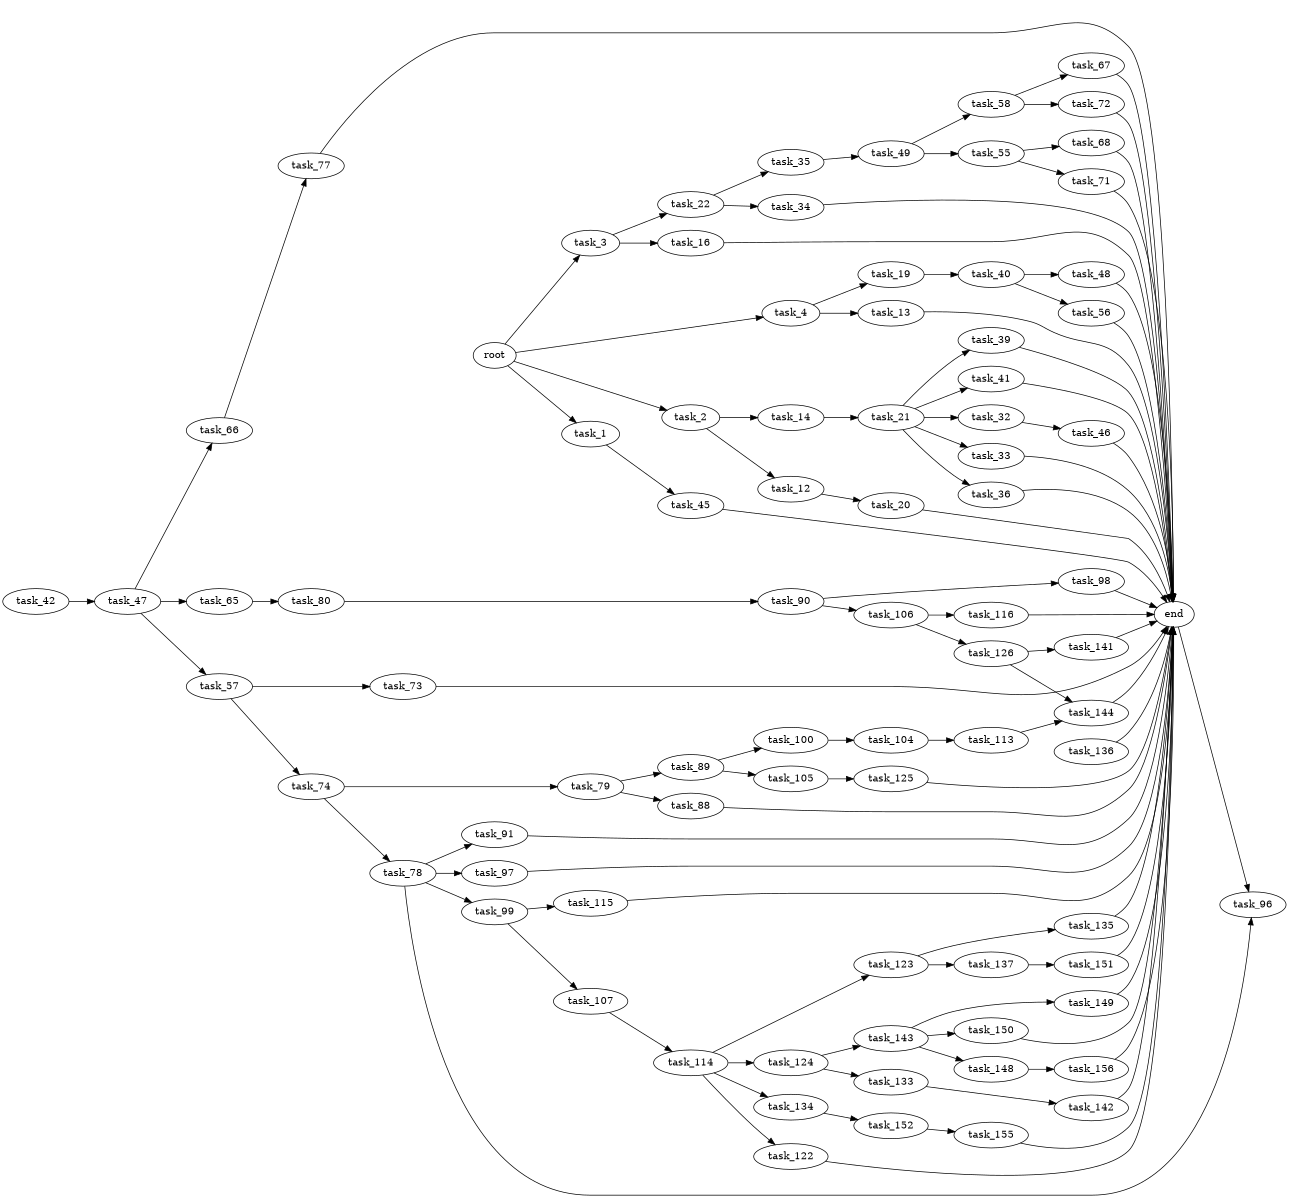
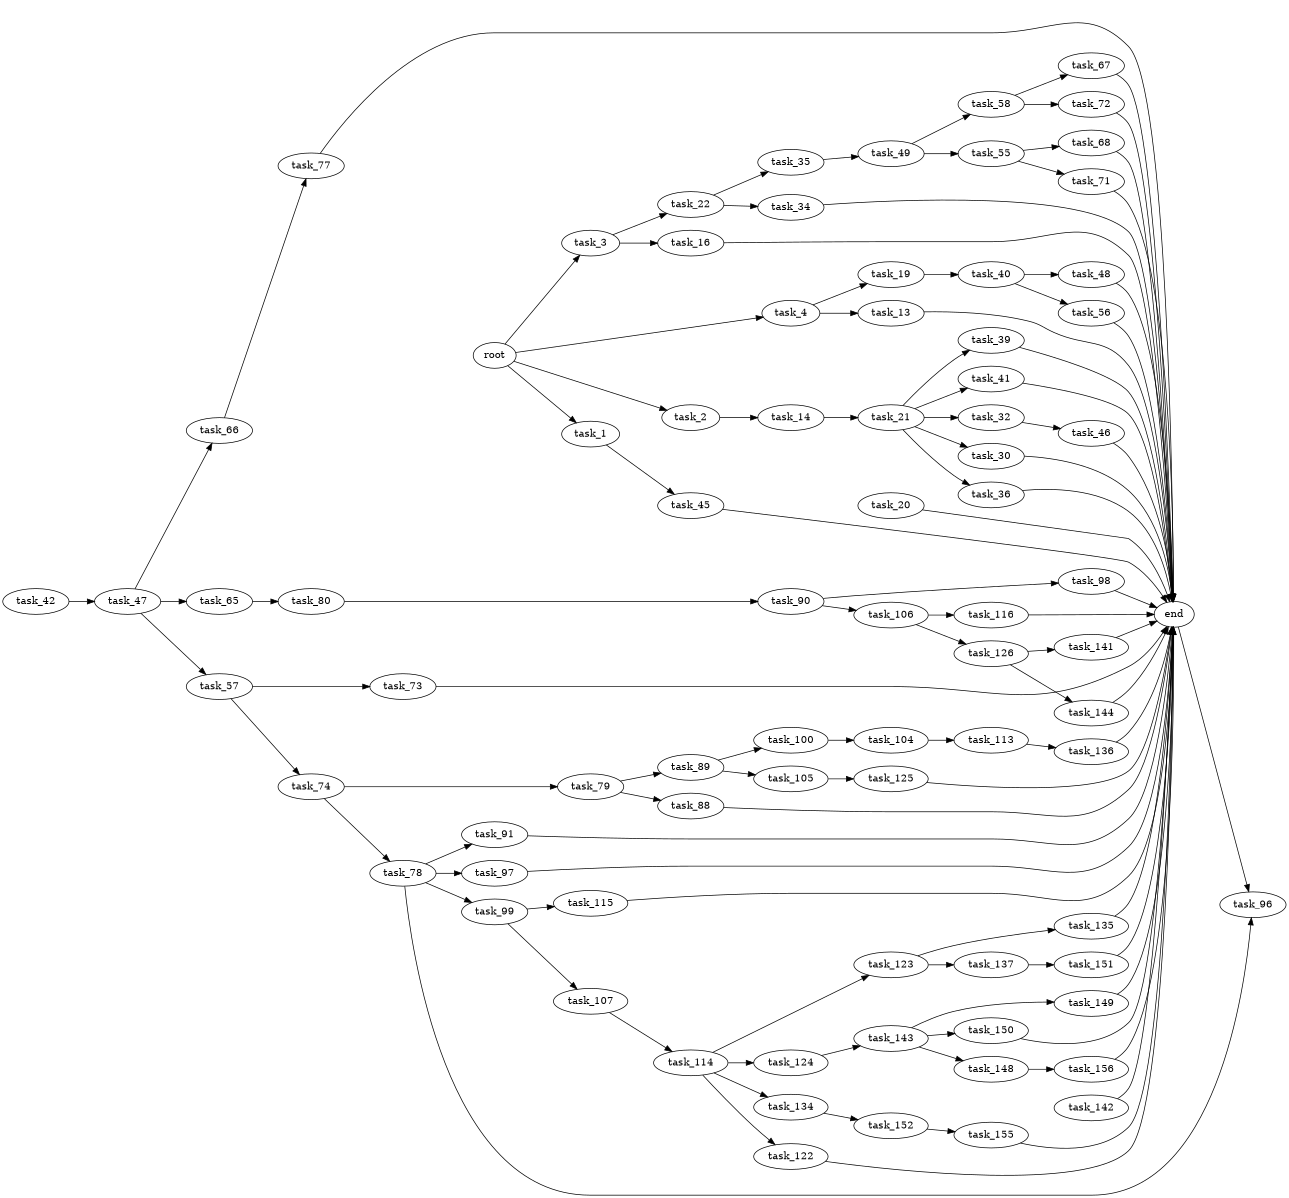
(991, 456) -> (991, 456)
(791, 489) -> none
(1038, 728) -> (1038, 746)
(891, 1082) -> none
